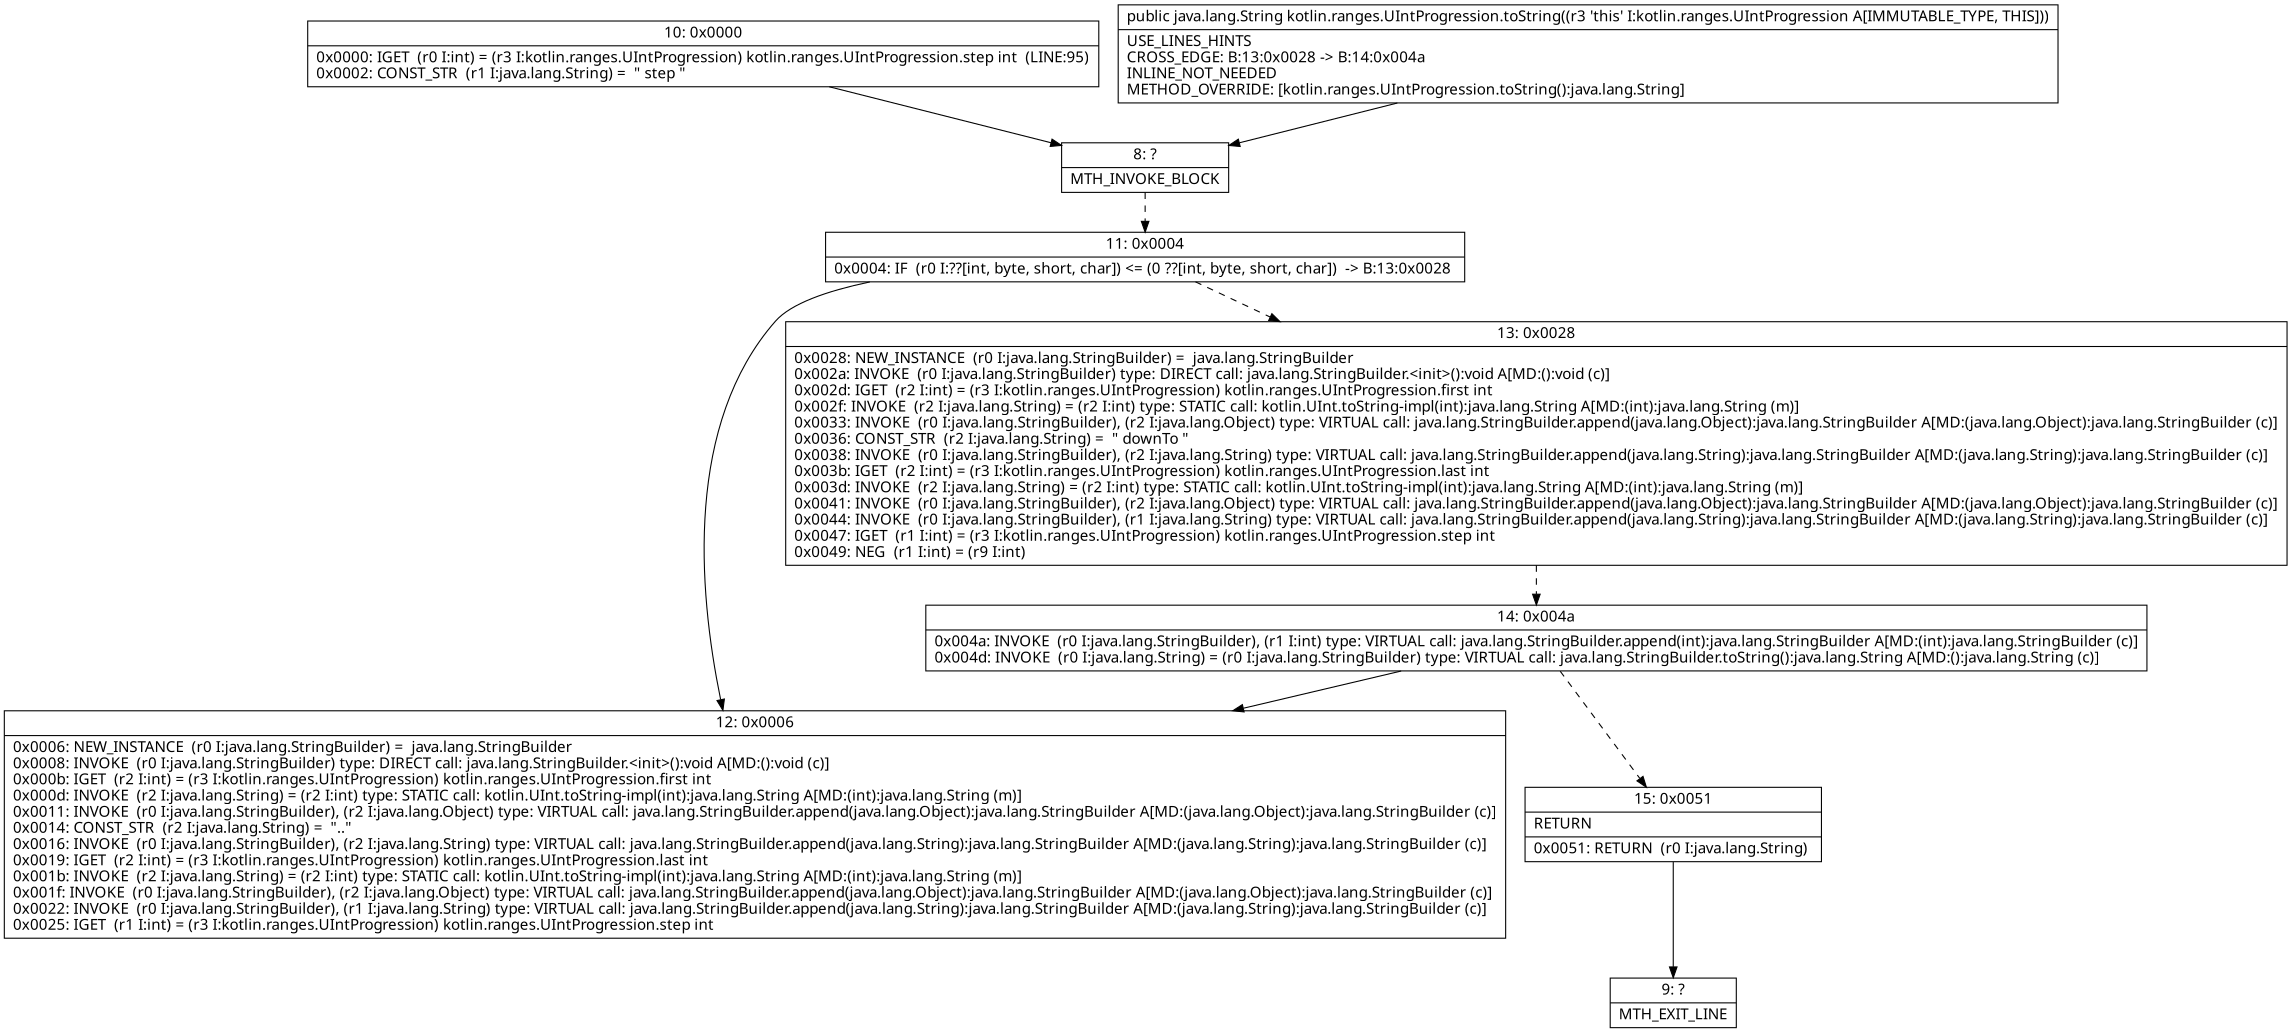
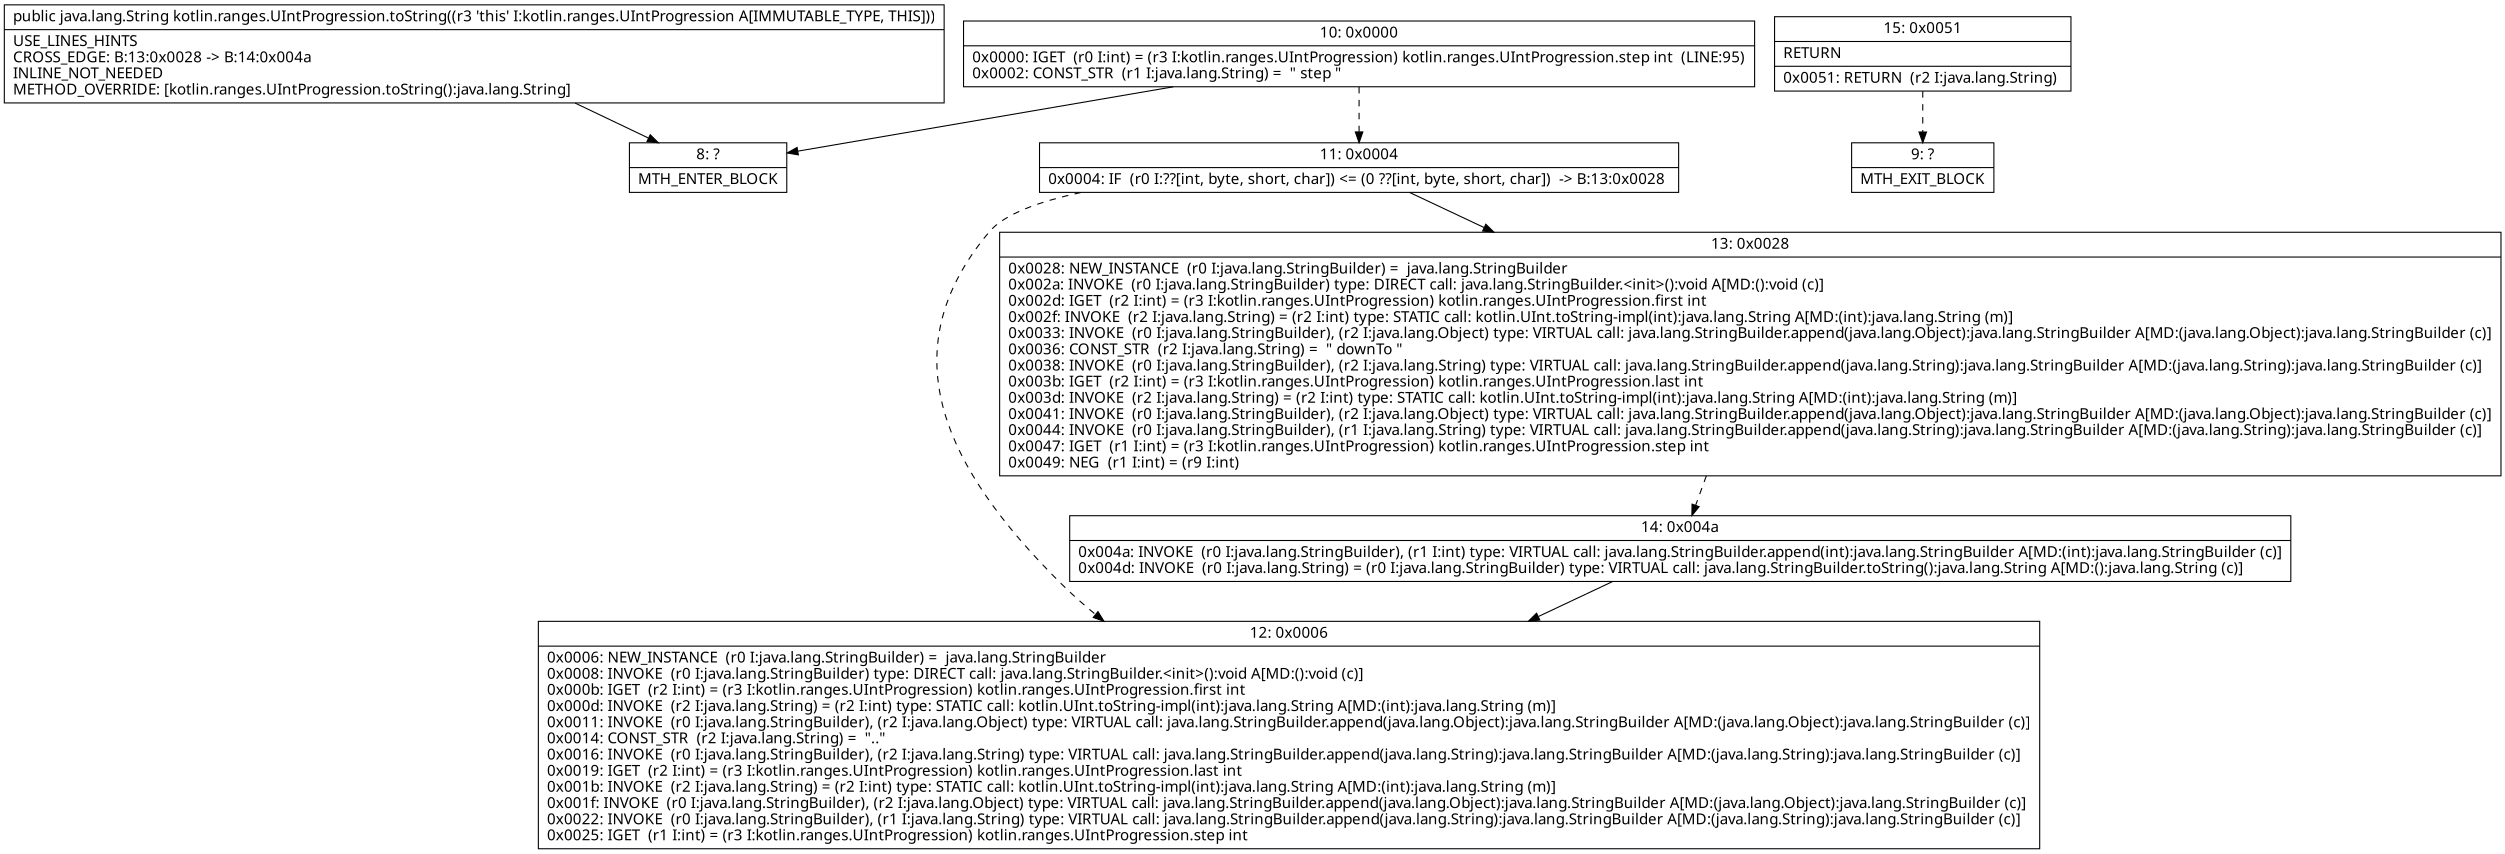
(1145, 179) -> (708, 179)
(1145, 207) -> (1359, 109)
(1233, 299) -> (1447, 210)
(714, 452) -> (941, 393)
(1600, 725) -> none
(1673, 849) -> (1923, 78)
(1673, 914) -> (1923, 112)
(1673, 1015) -> (1923, 179)
